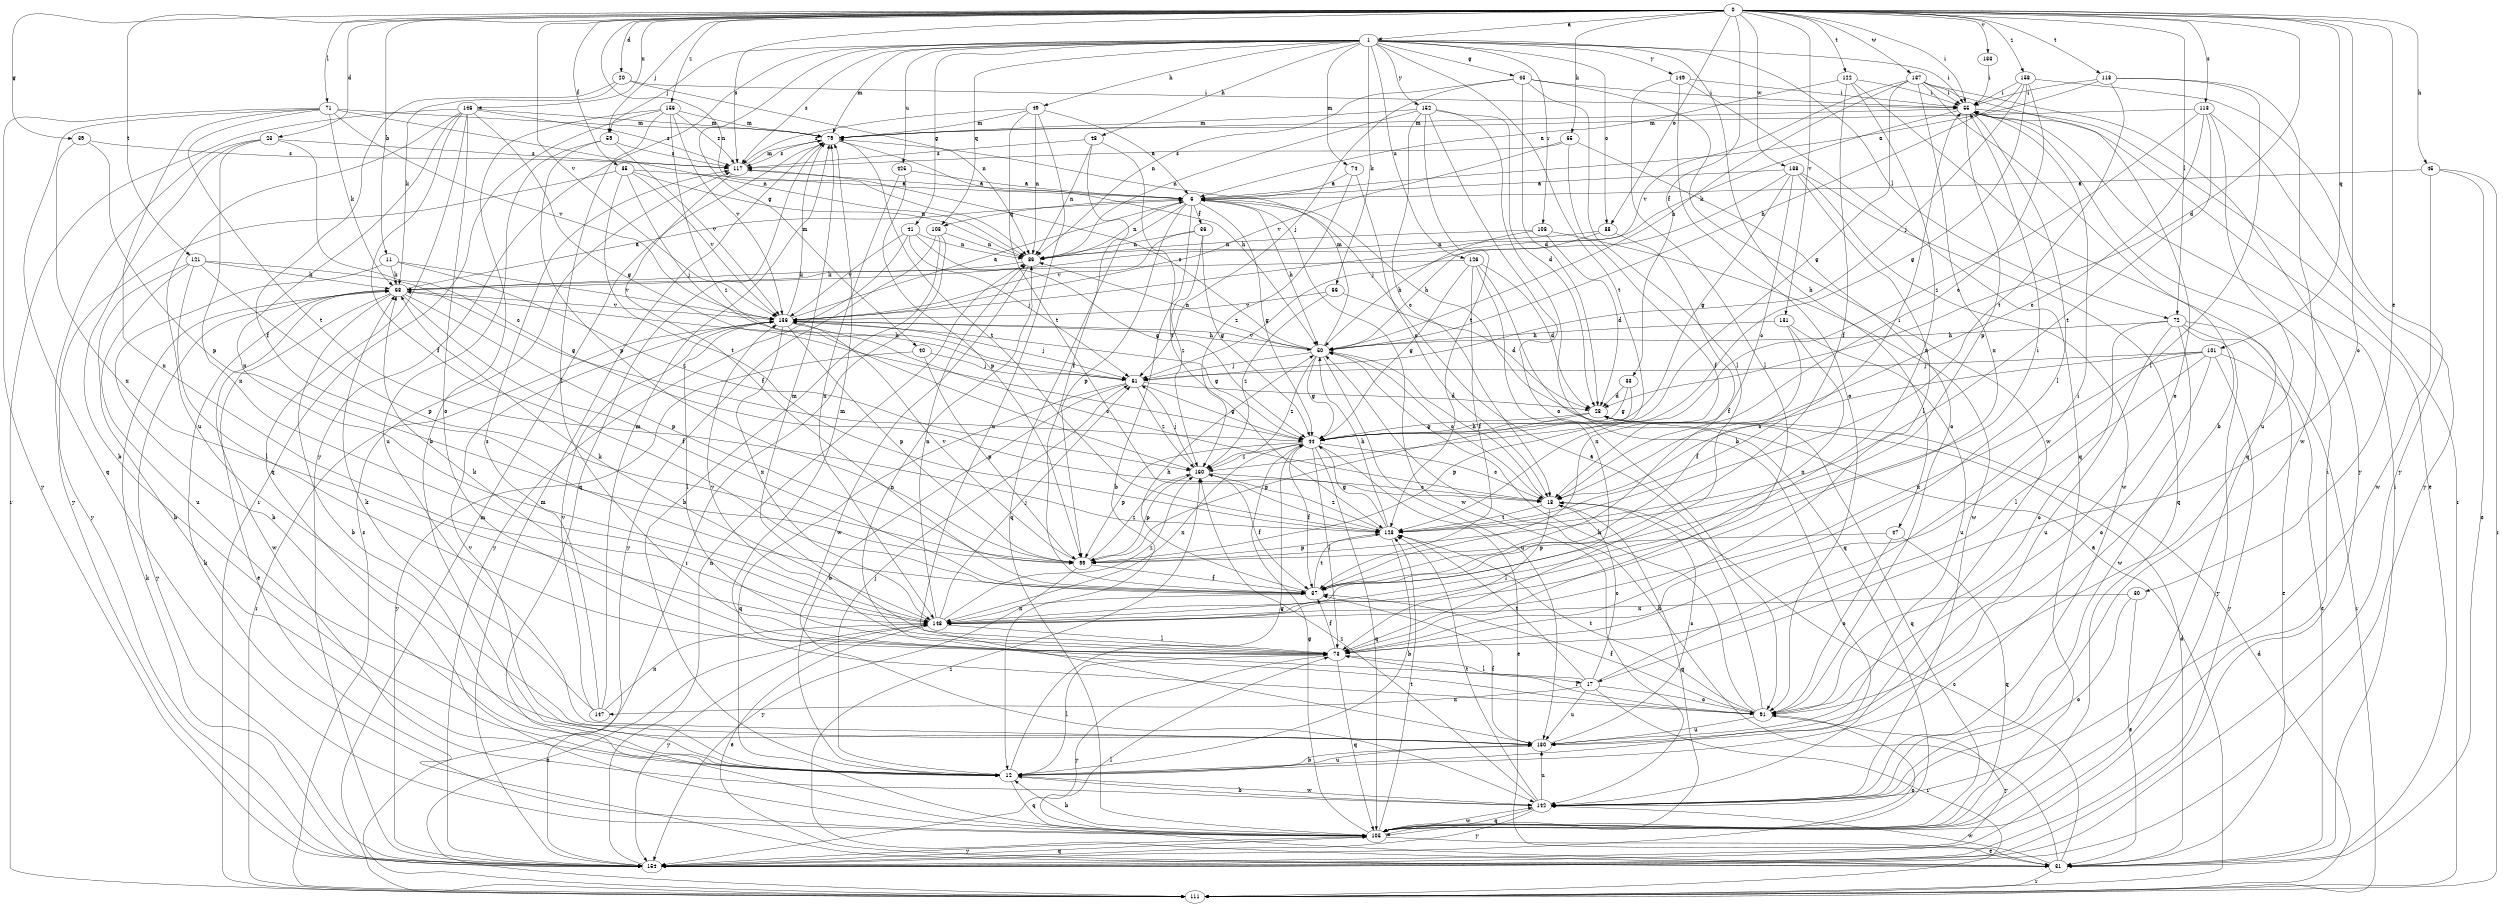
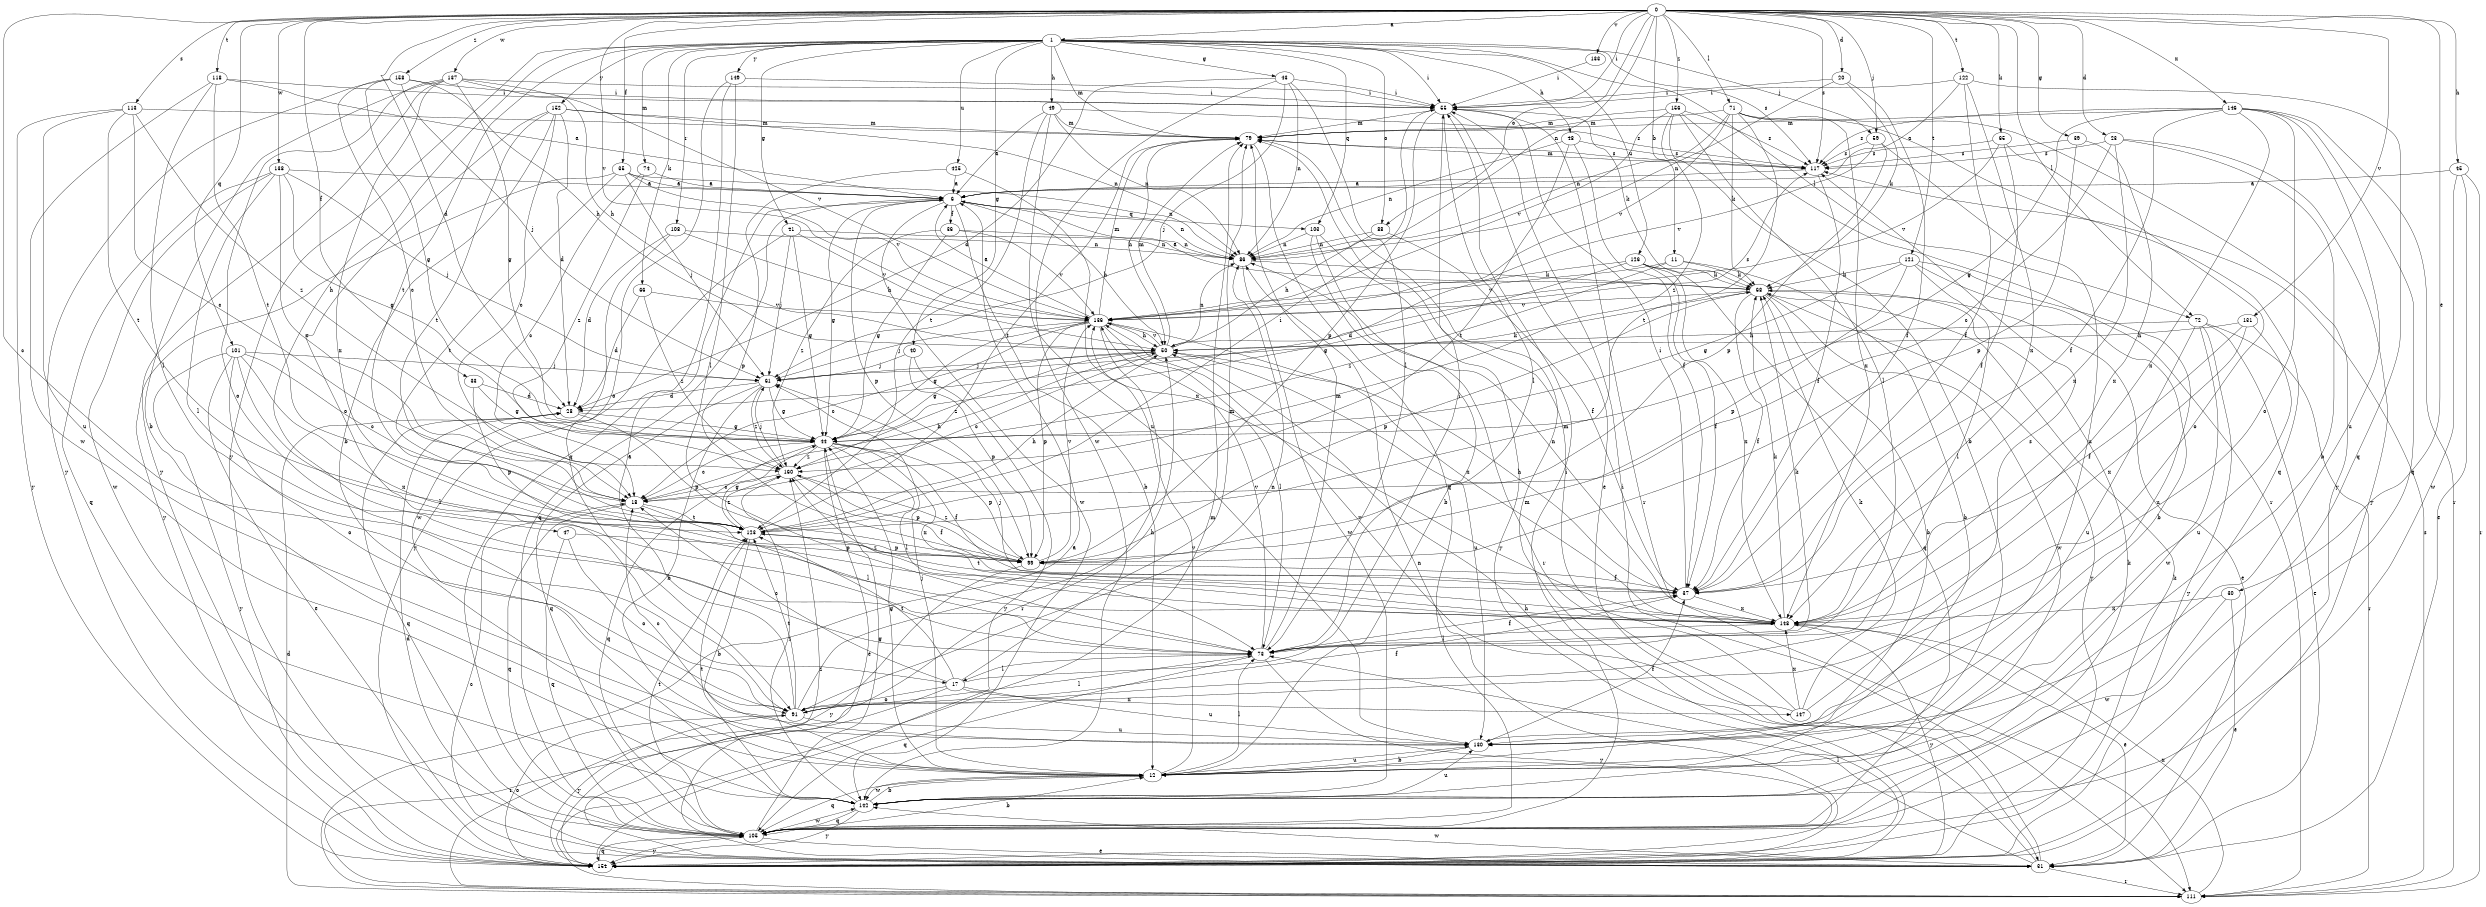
(2014, 554) -> none
(2079, 700) -> (2107, 700)
